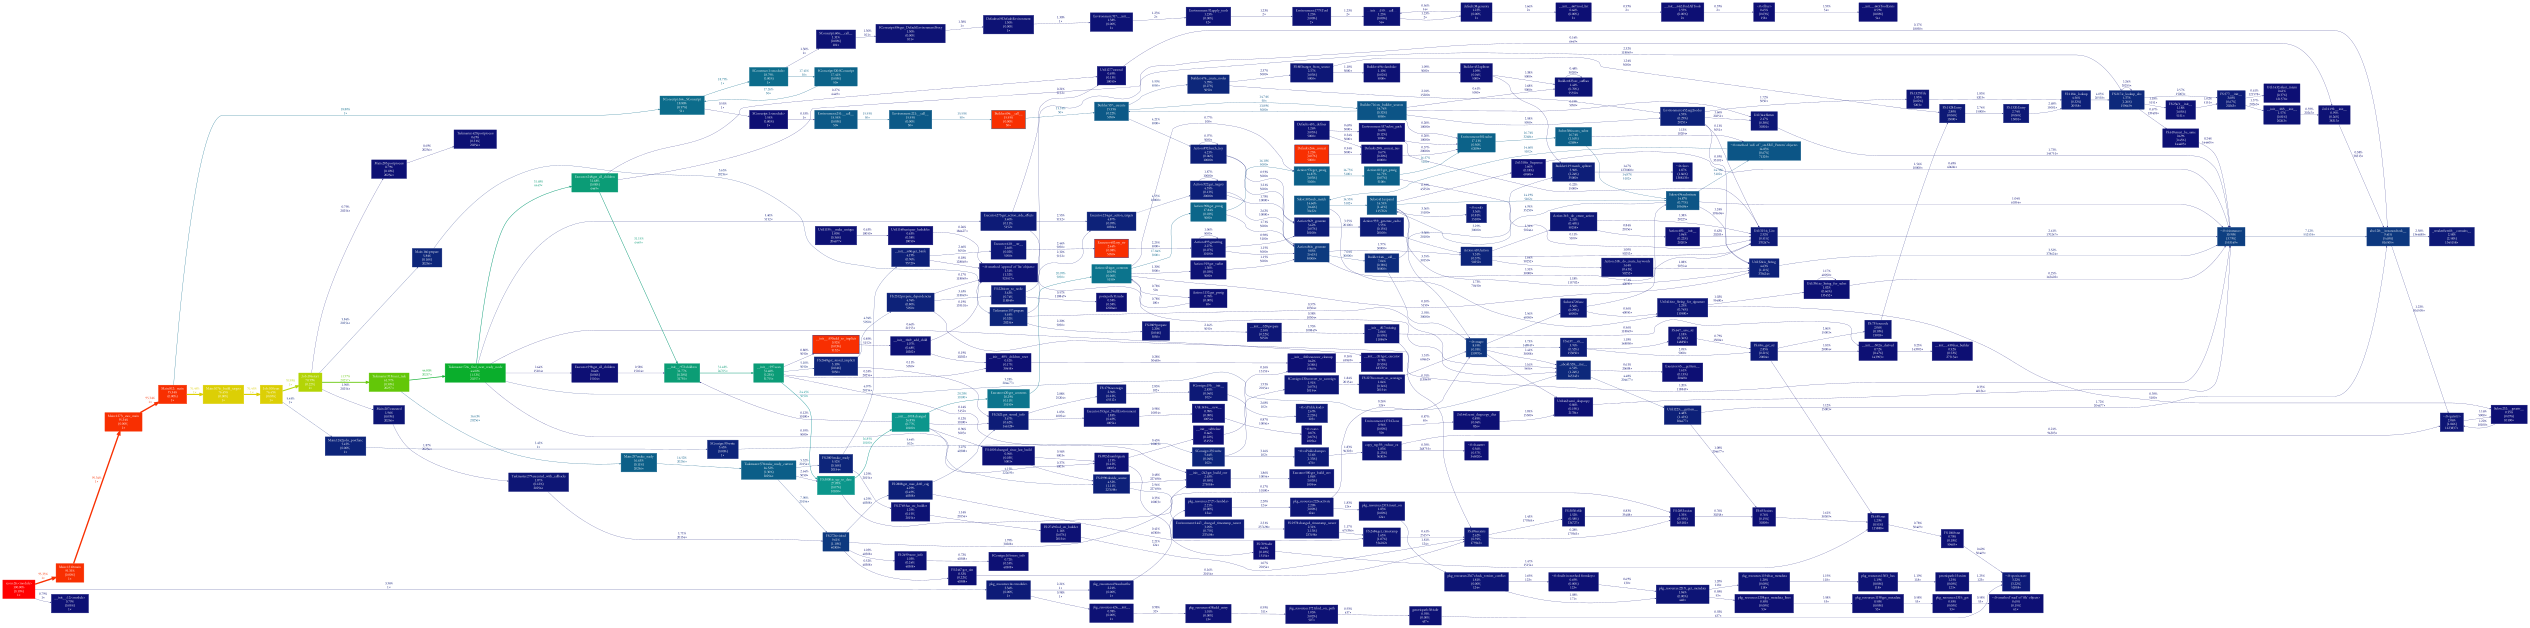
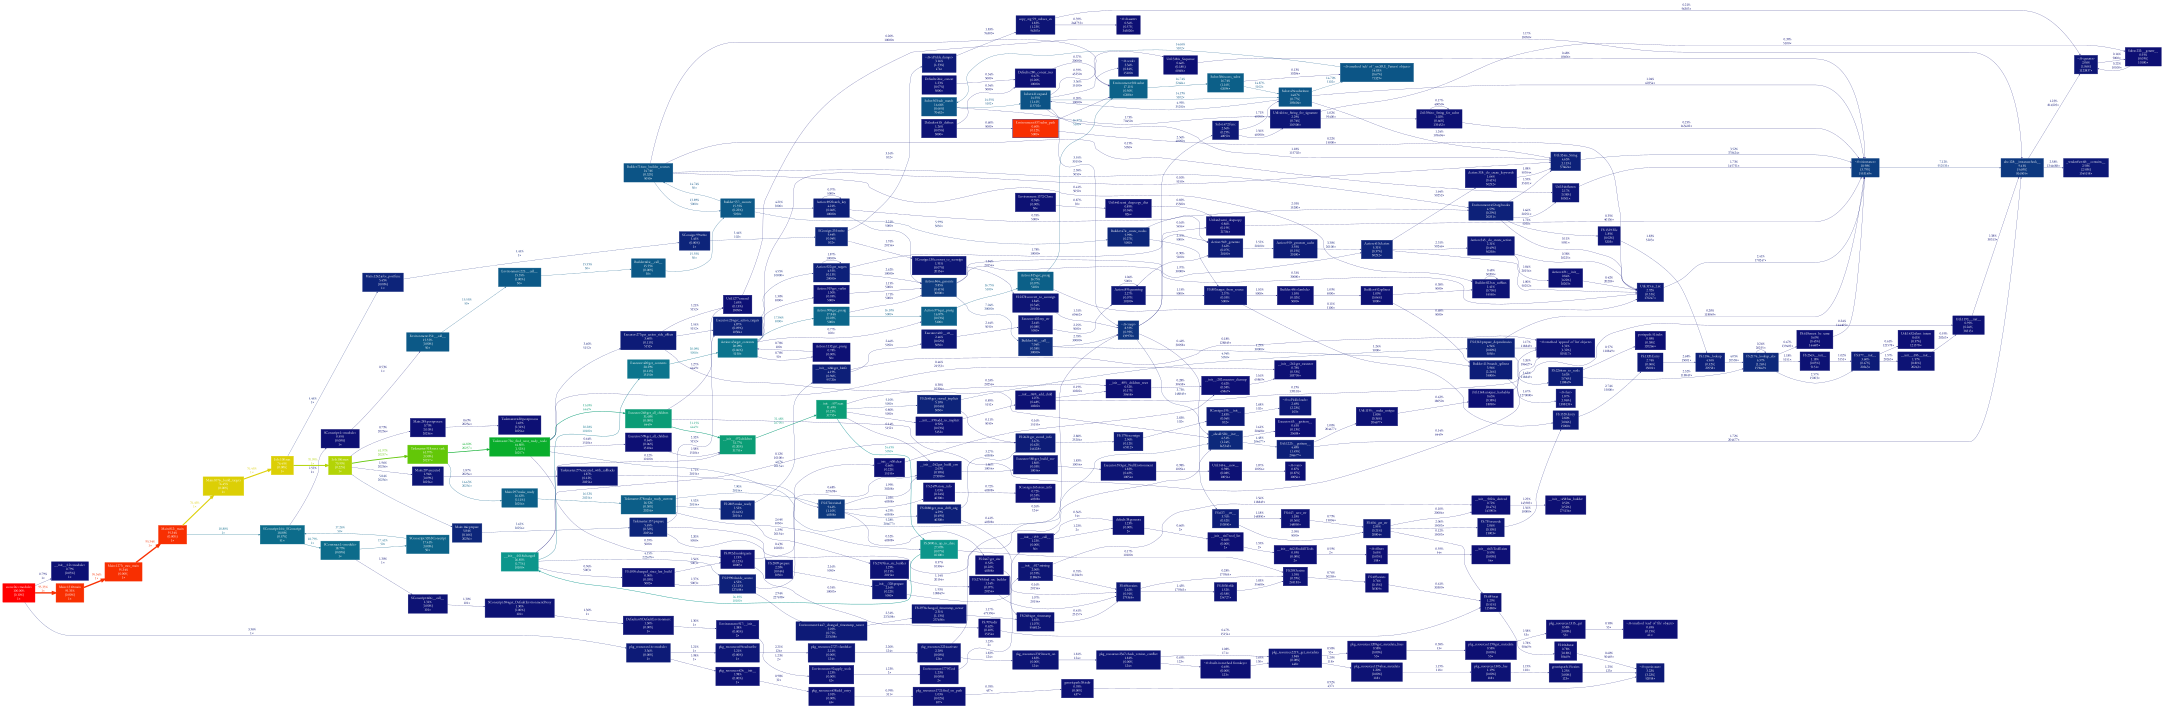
(1009, 120) -> (648, 268)
(1382, 132) -> (1035, 128)
(1312, 154) -> (939, 85)
(1112, 248) -> (1035, 325)
(1259, 254) -> (1174, 296)
(836, 344) -> (939, 426)
(1055, 419) -> (1079, 468)
(1723, 465) -> (1334, 433)
